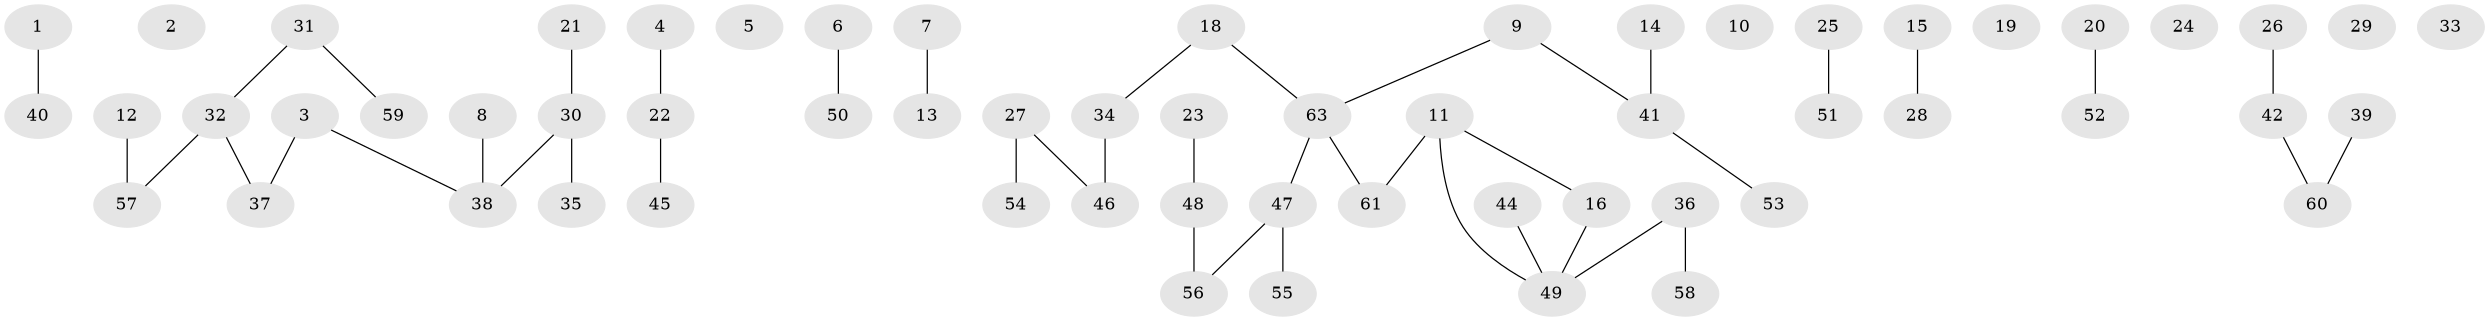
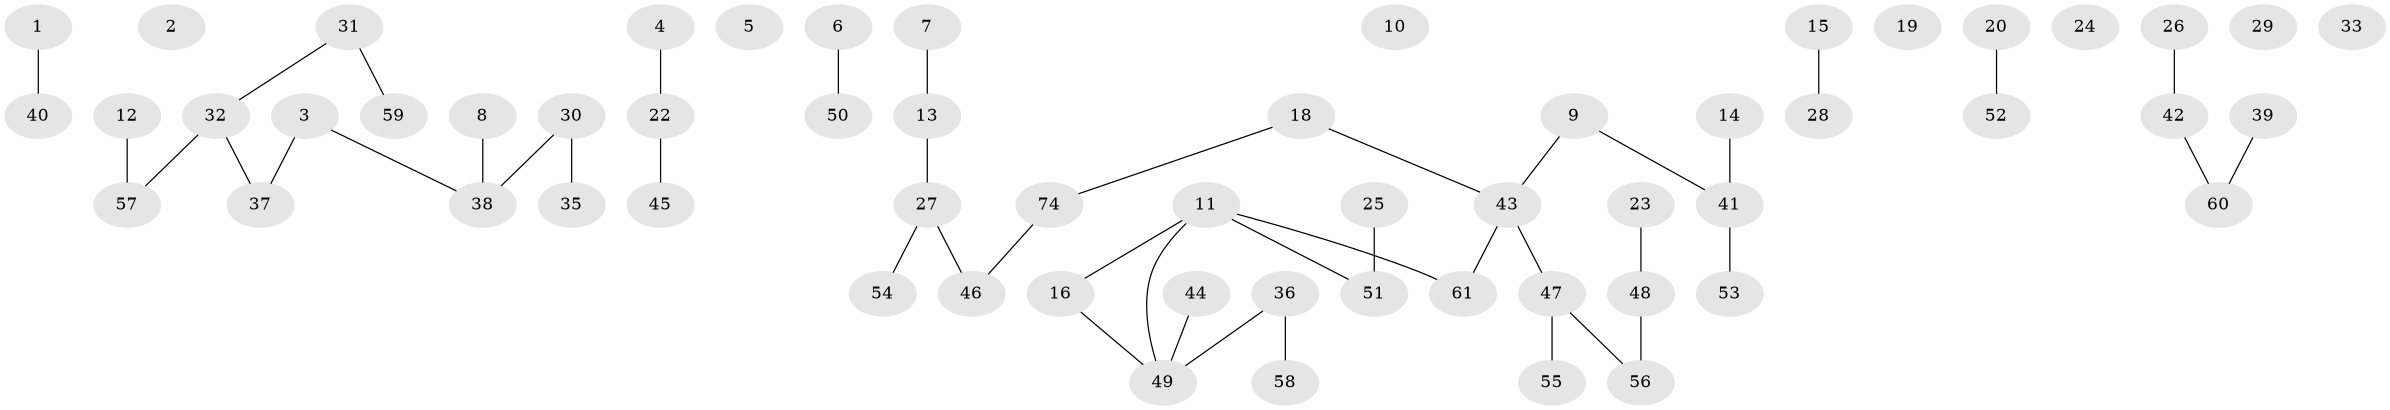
(572, 27) -> none
(1105, 116) -> (1050, 205)
(1317, 116) -> (1508, 205)
none -> (927, 161)
none -> (1290, 249)
